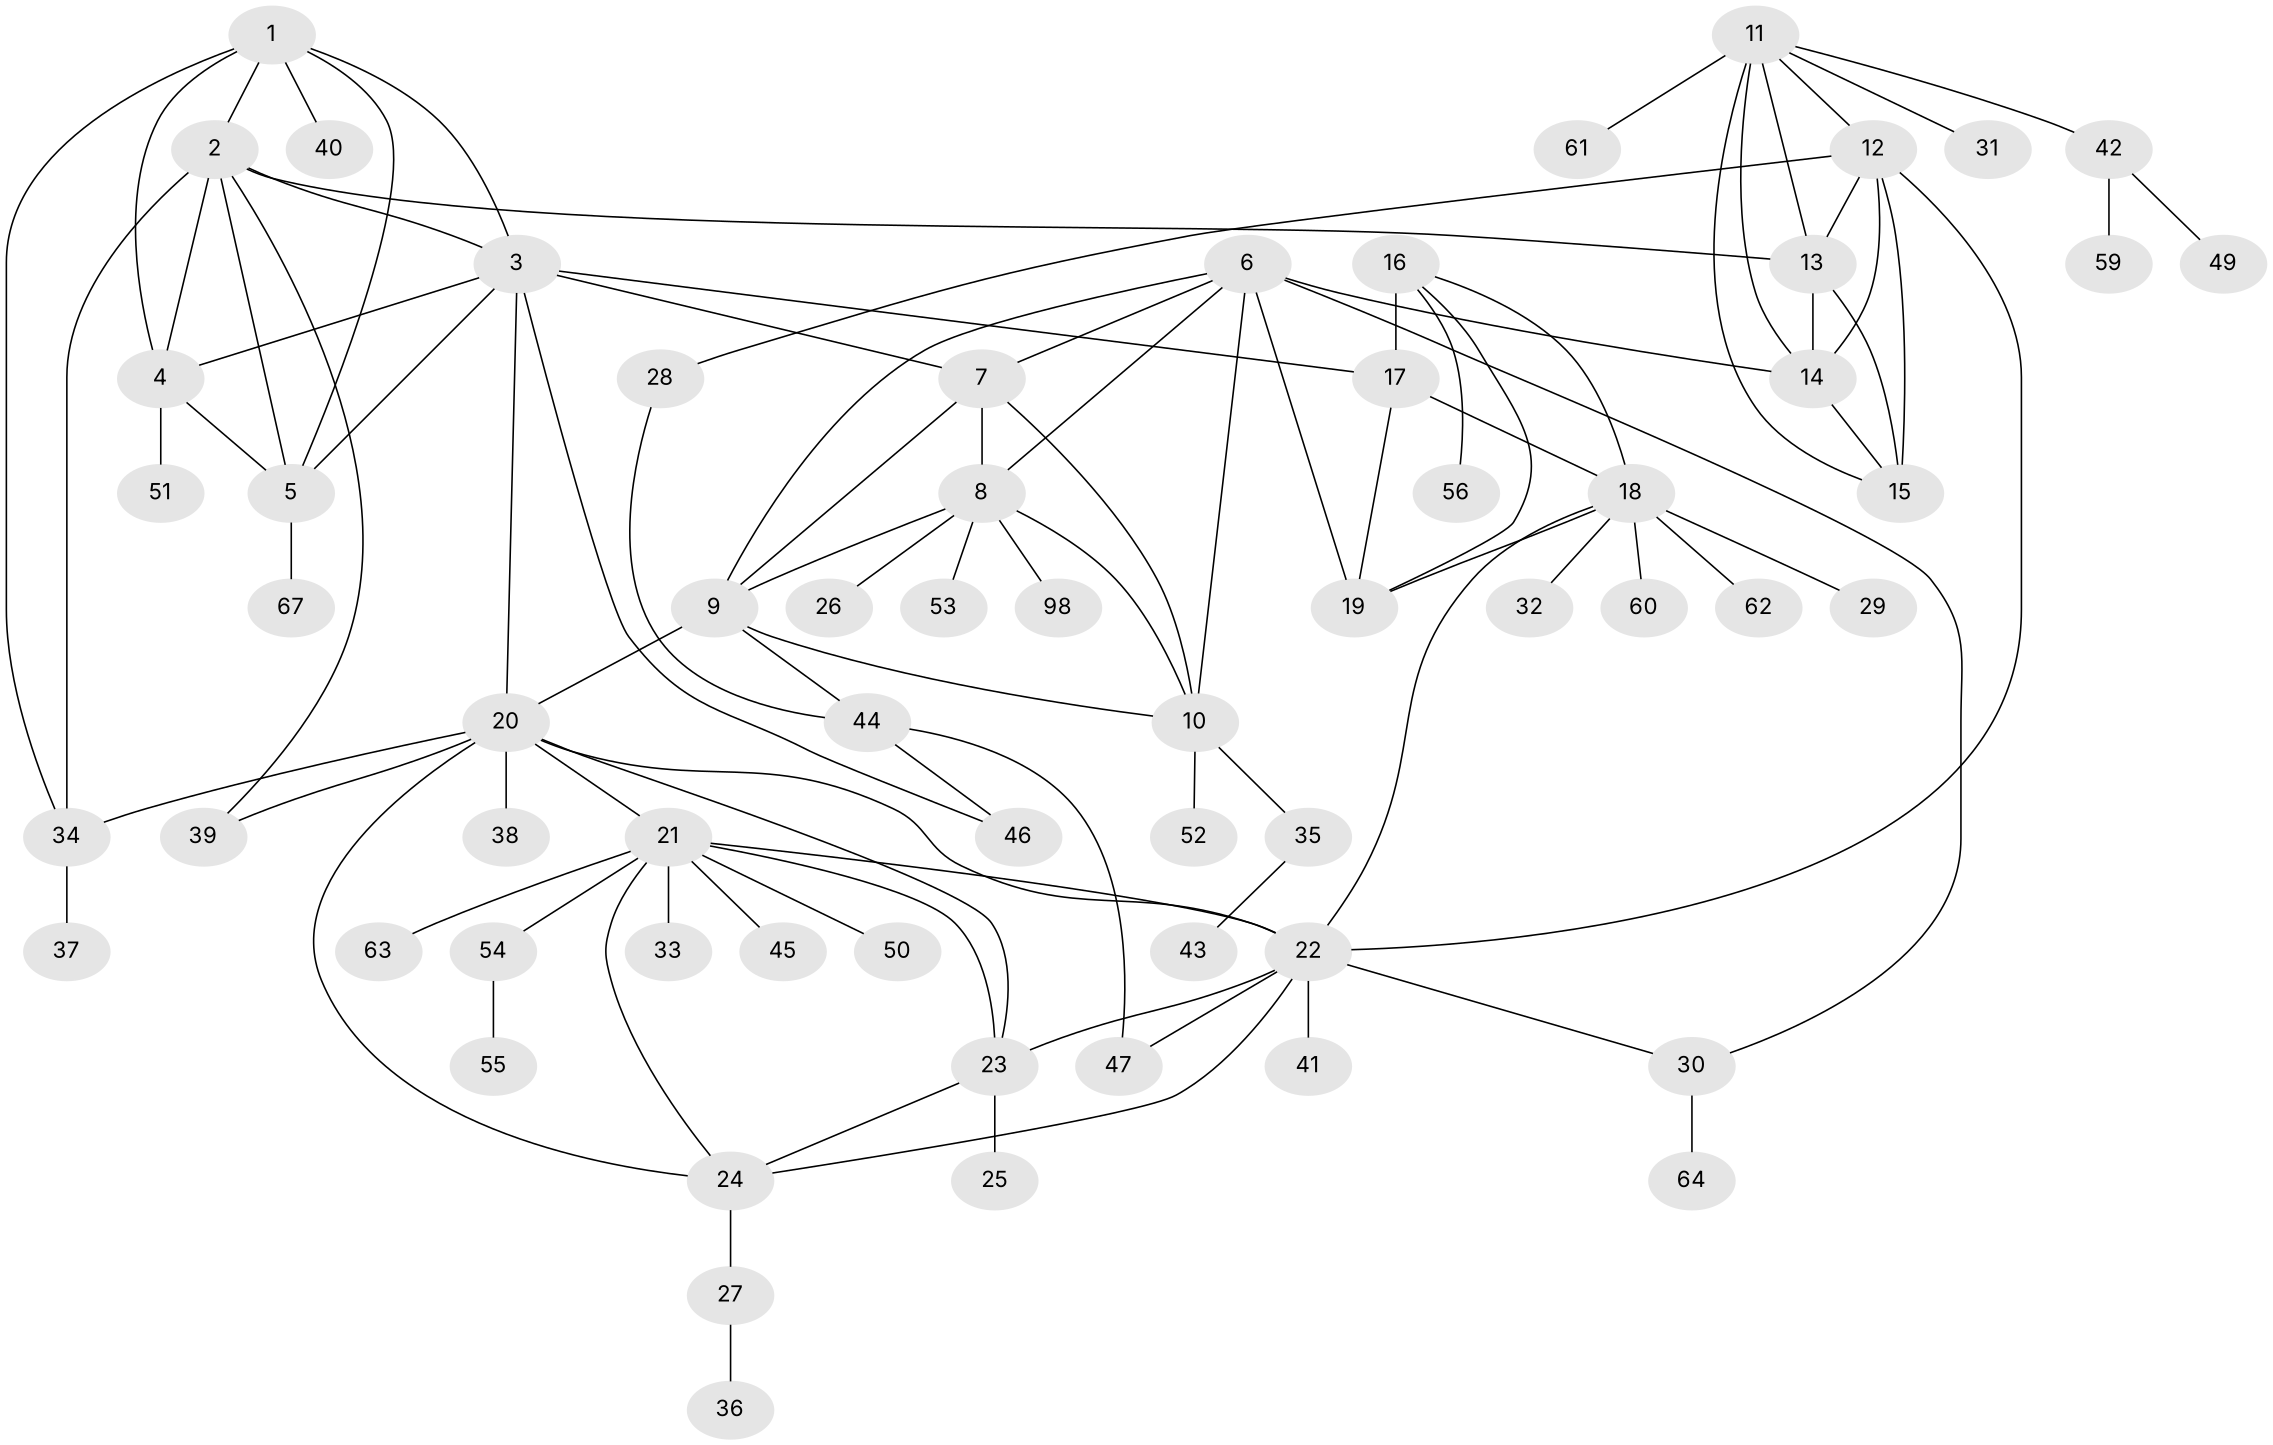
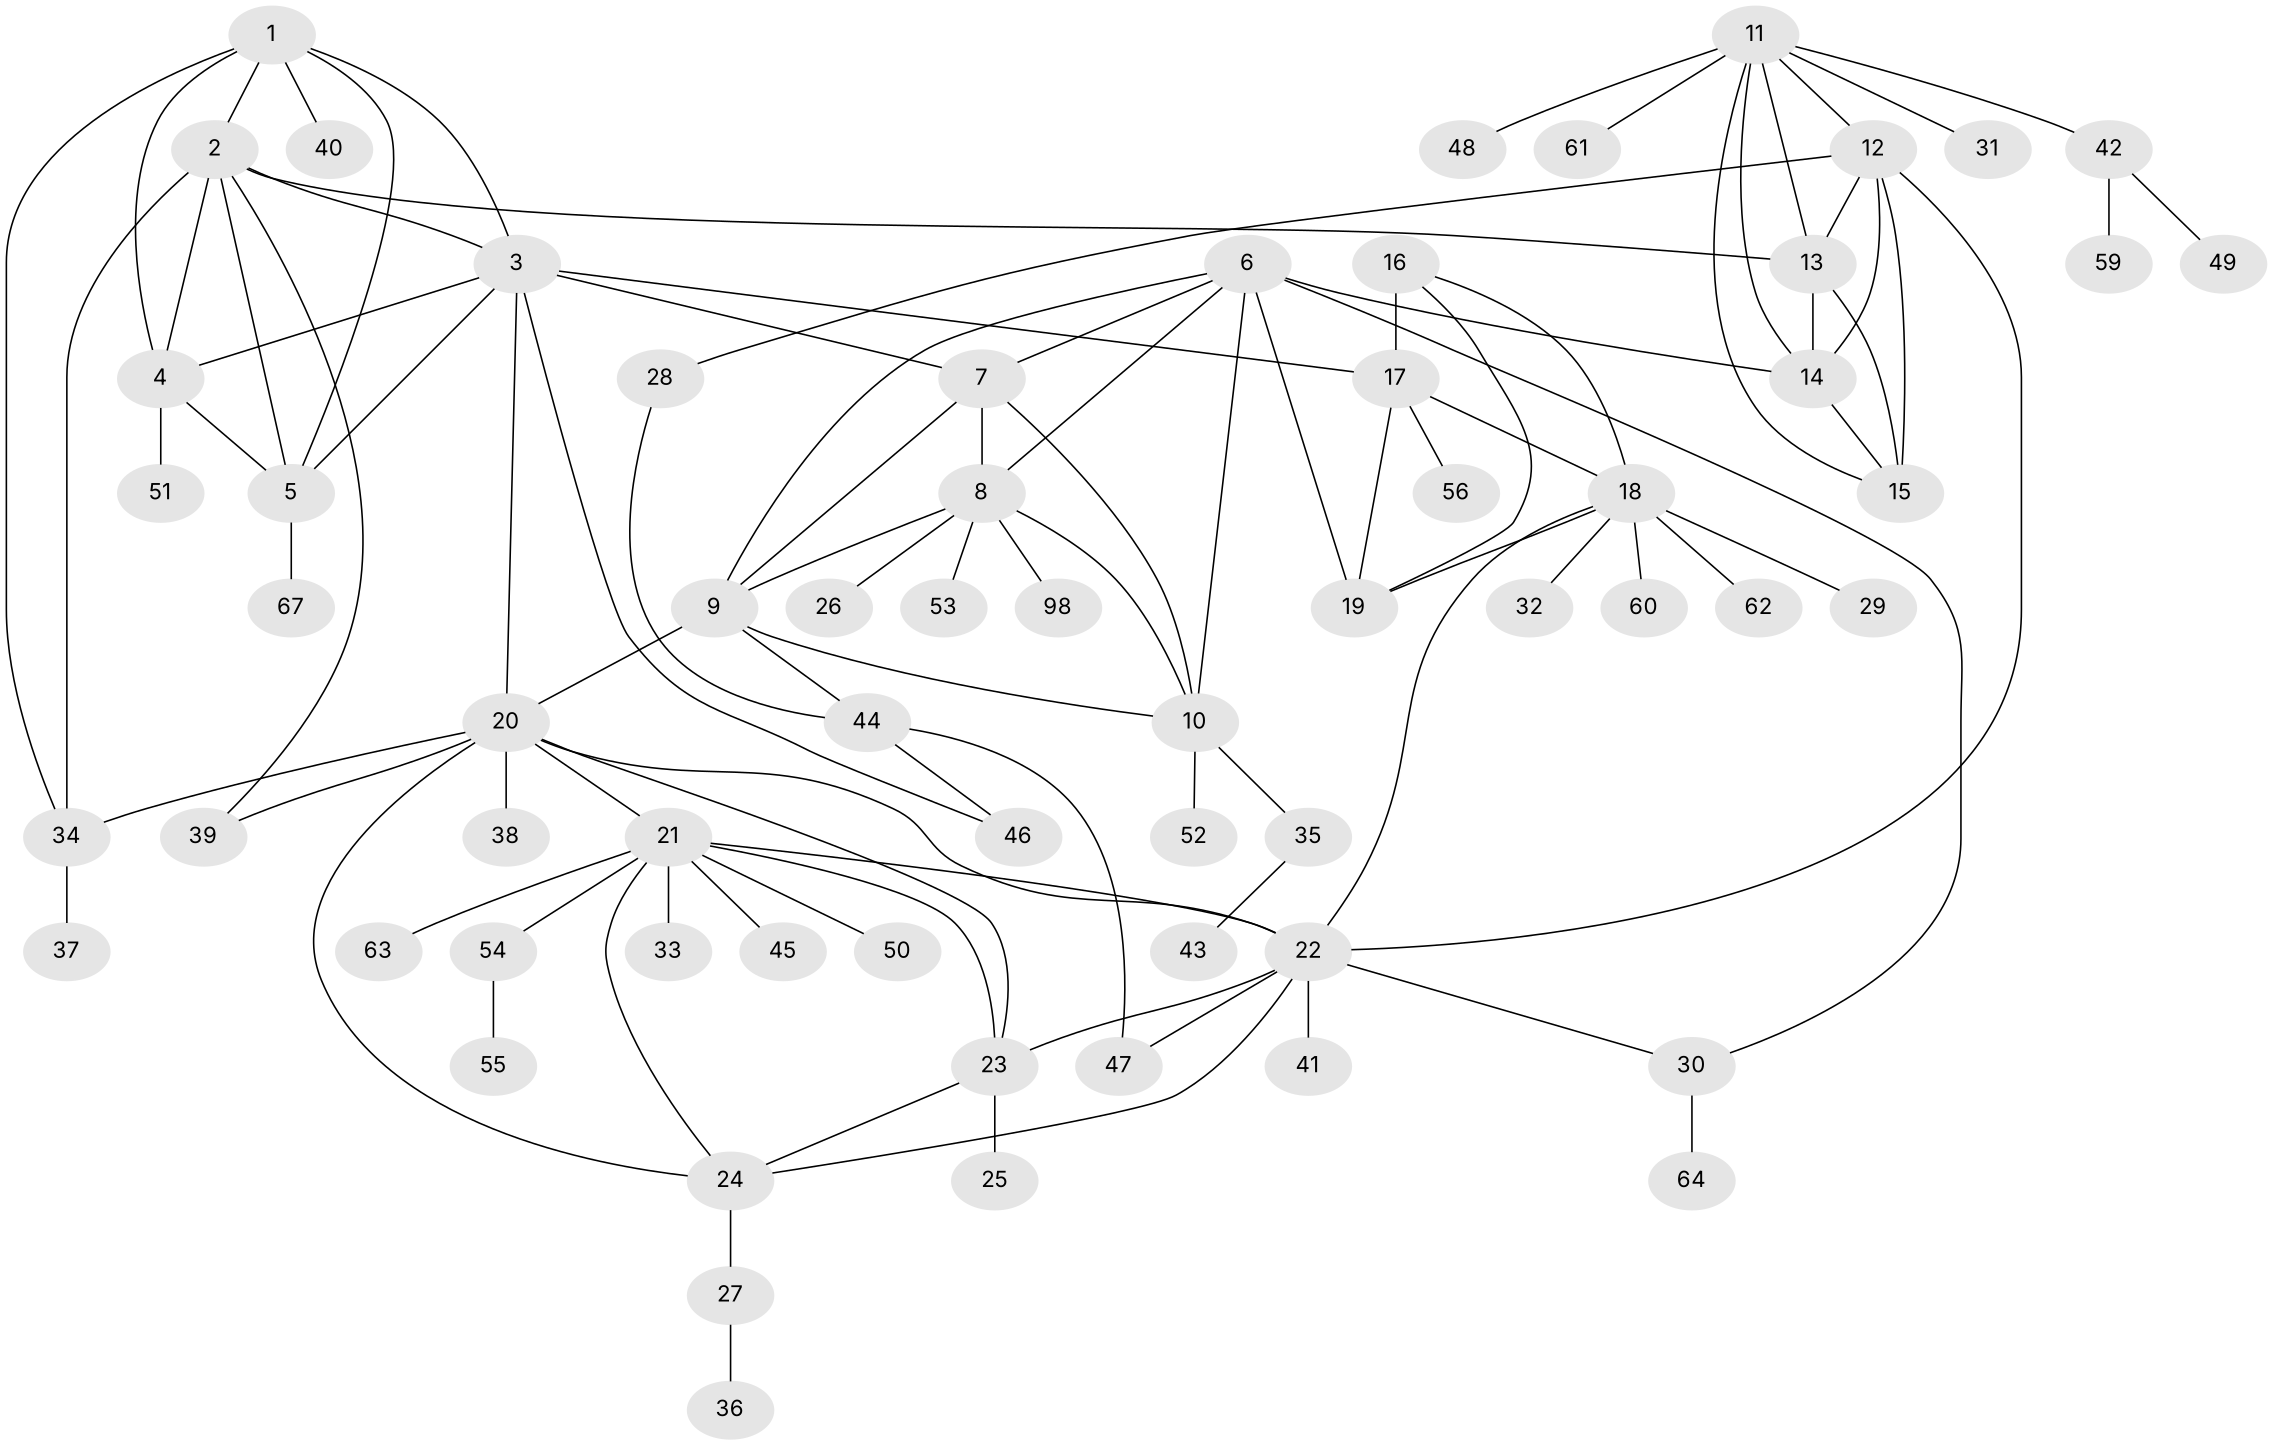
none -> (1463, 150)
(1458, 372) -> (1426, 436)
